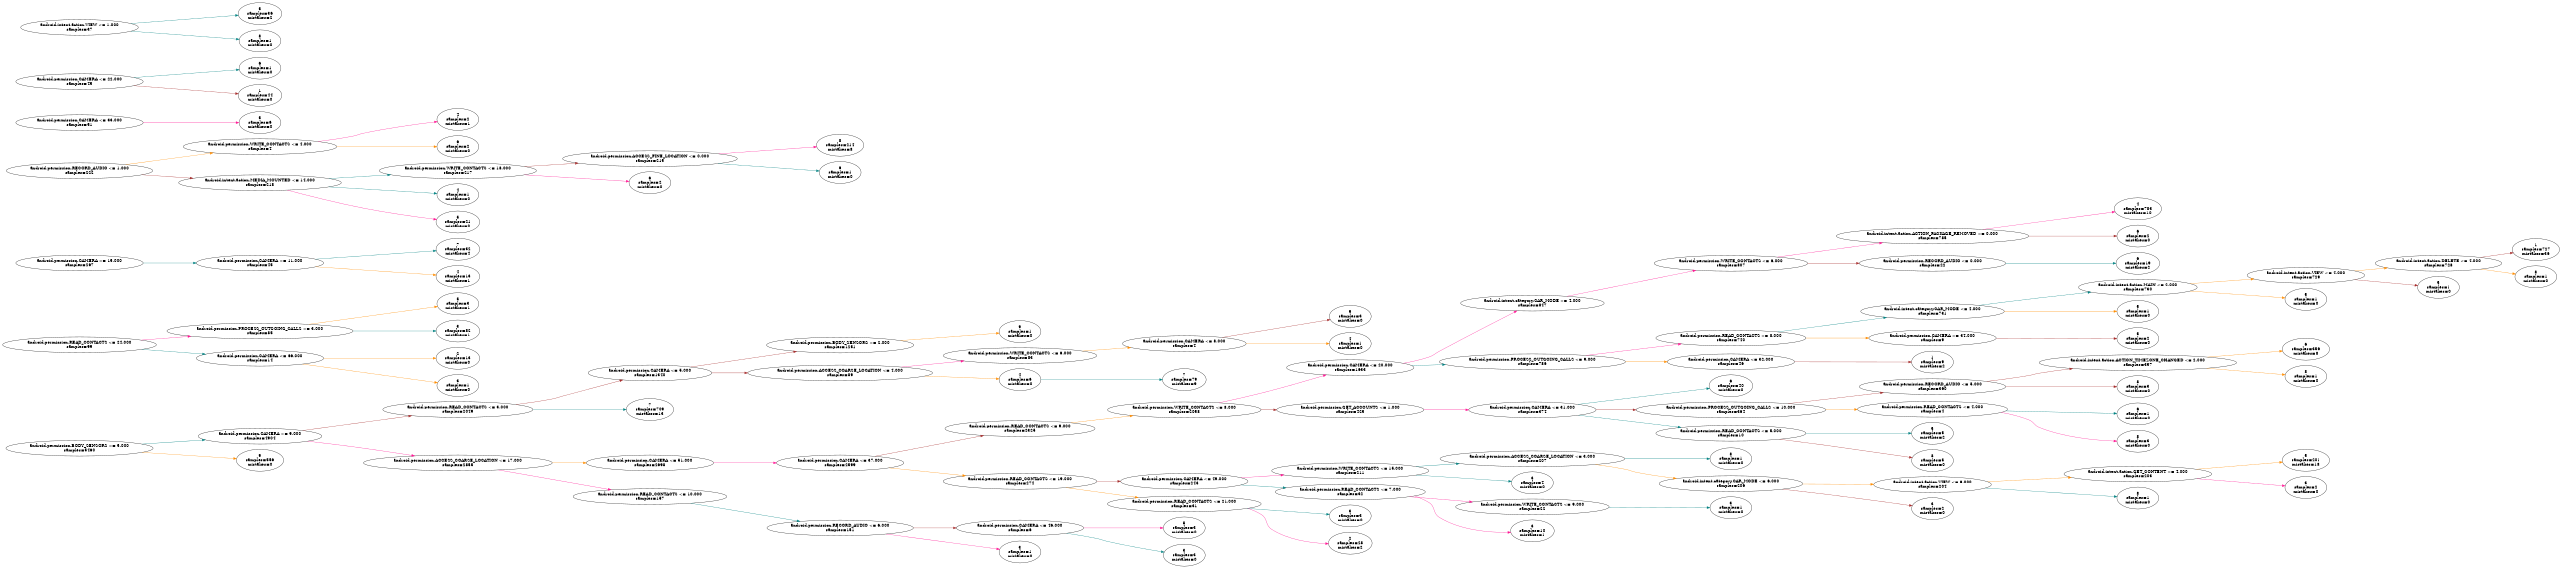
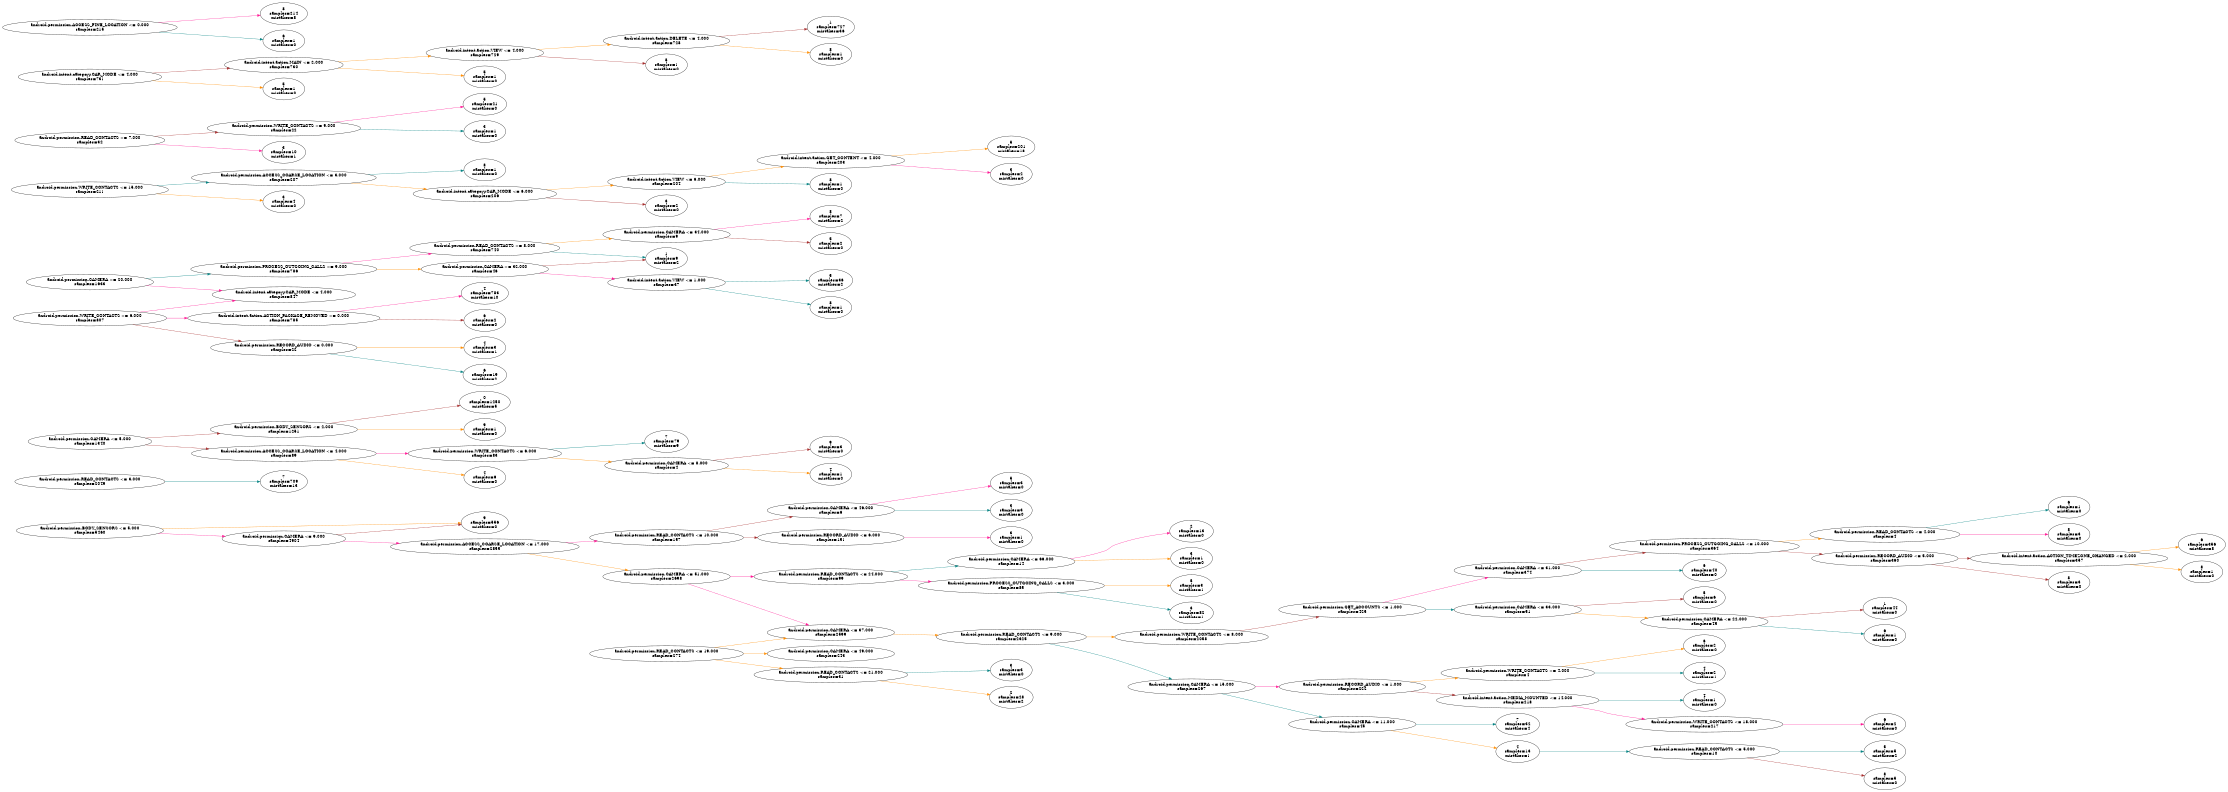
(190, 123) -> (1627, 603)
(376, 131) -> (1637, 673)
(550, 165) -> none
(358, 177) -> (1607, 713)
(360, 207) -> (397, 115)
none -> (831, 216)
none -> (576, 276)
(1630, 284) -> (186, 306)
(2033, 299) -> (190, 71)
(1831, 325) -> (597, 255)
none -> (485, 348)
(378, 358) -> (1118, 544)
(1100, 380) -> (596, 446)
(1272, 390) -> none
(568, 395) -> none
none -> (485, 402)
(1628, 421) -> (1583, 752)
(356, 423) -> (397, 530)
(172, 442) -> (190, 535)
(928, 446) -> (914, 635)
(926, 472) -> (749, 643)
(1261, 476) -> none
(1462, 478) -> (208, 197)
(1107, 481) -> (754, 654)
(1262, 486) -> none
(1439, 499) -> (185, 134)
(744, 512) -> (749, 538)
(933, 528) -> (748, 524)
(1282, 535) -> (933, 688)
none -> (741, 577)
none -> (1439, 610)
none -> (1610, 616)
none -> (1110, 658)
none -> (1266, 687)
